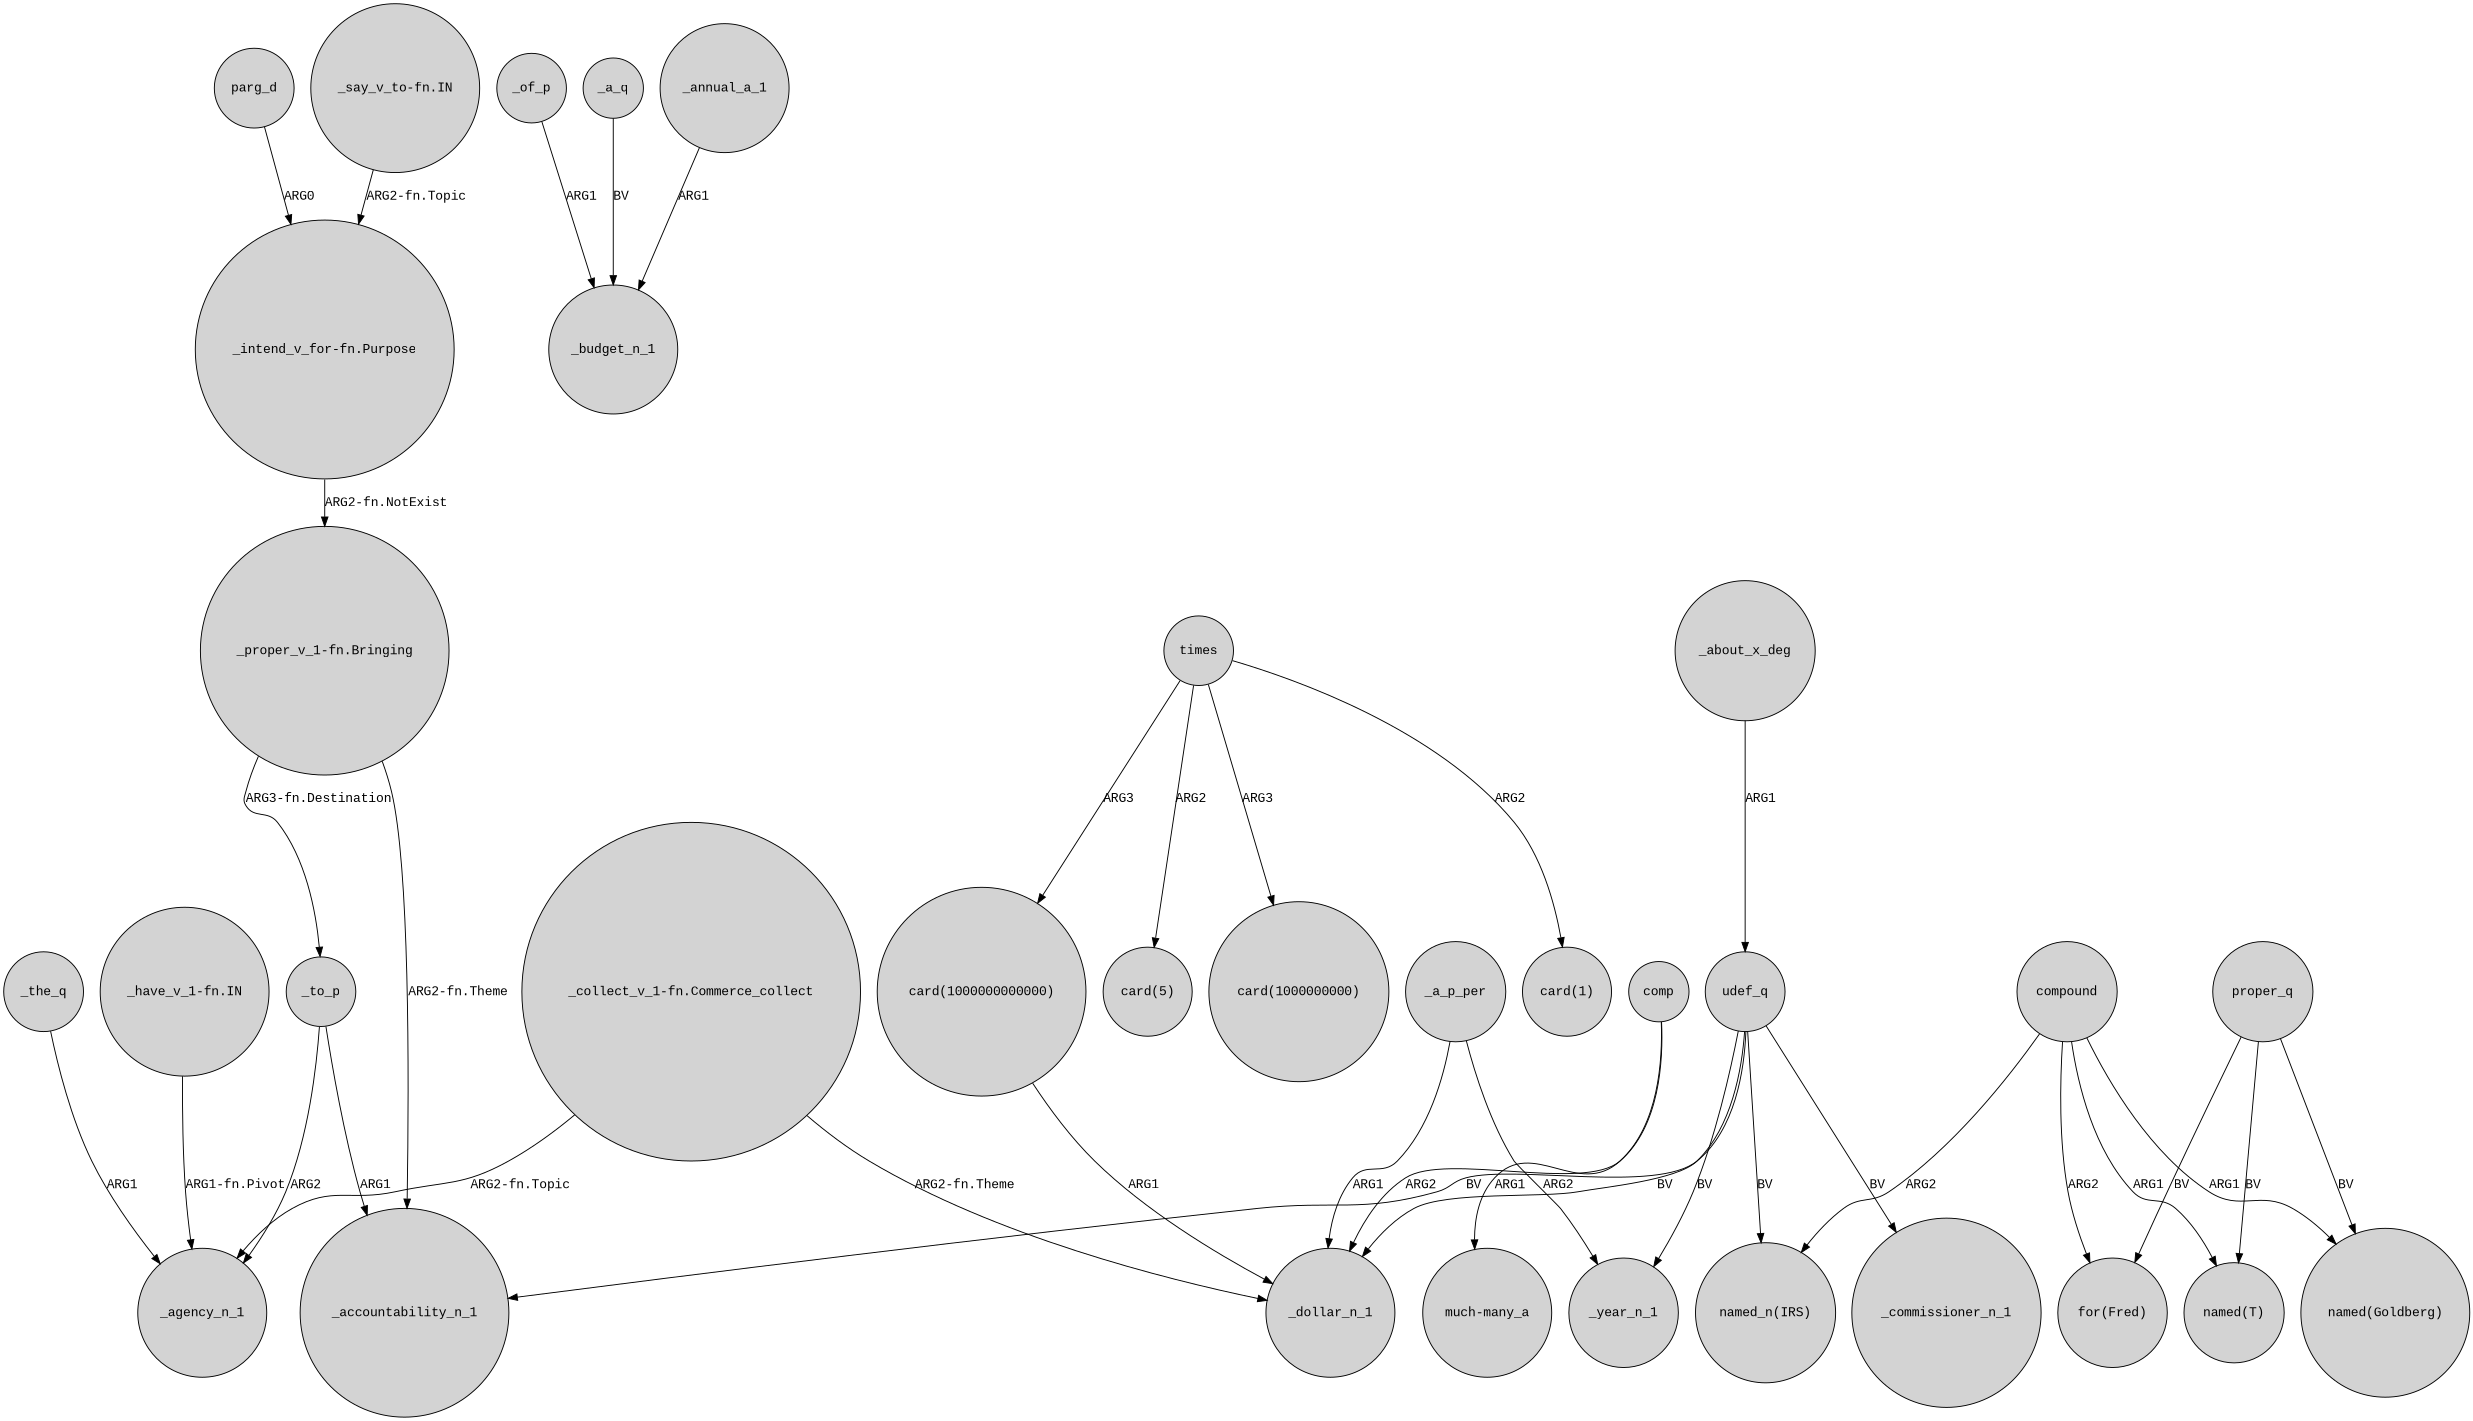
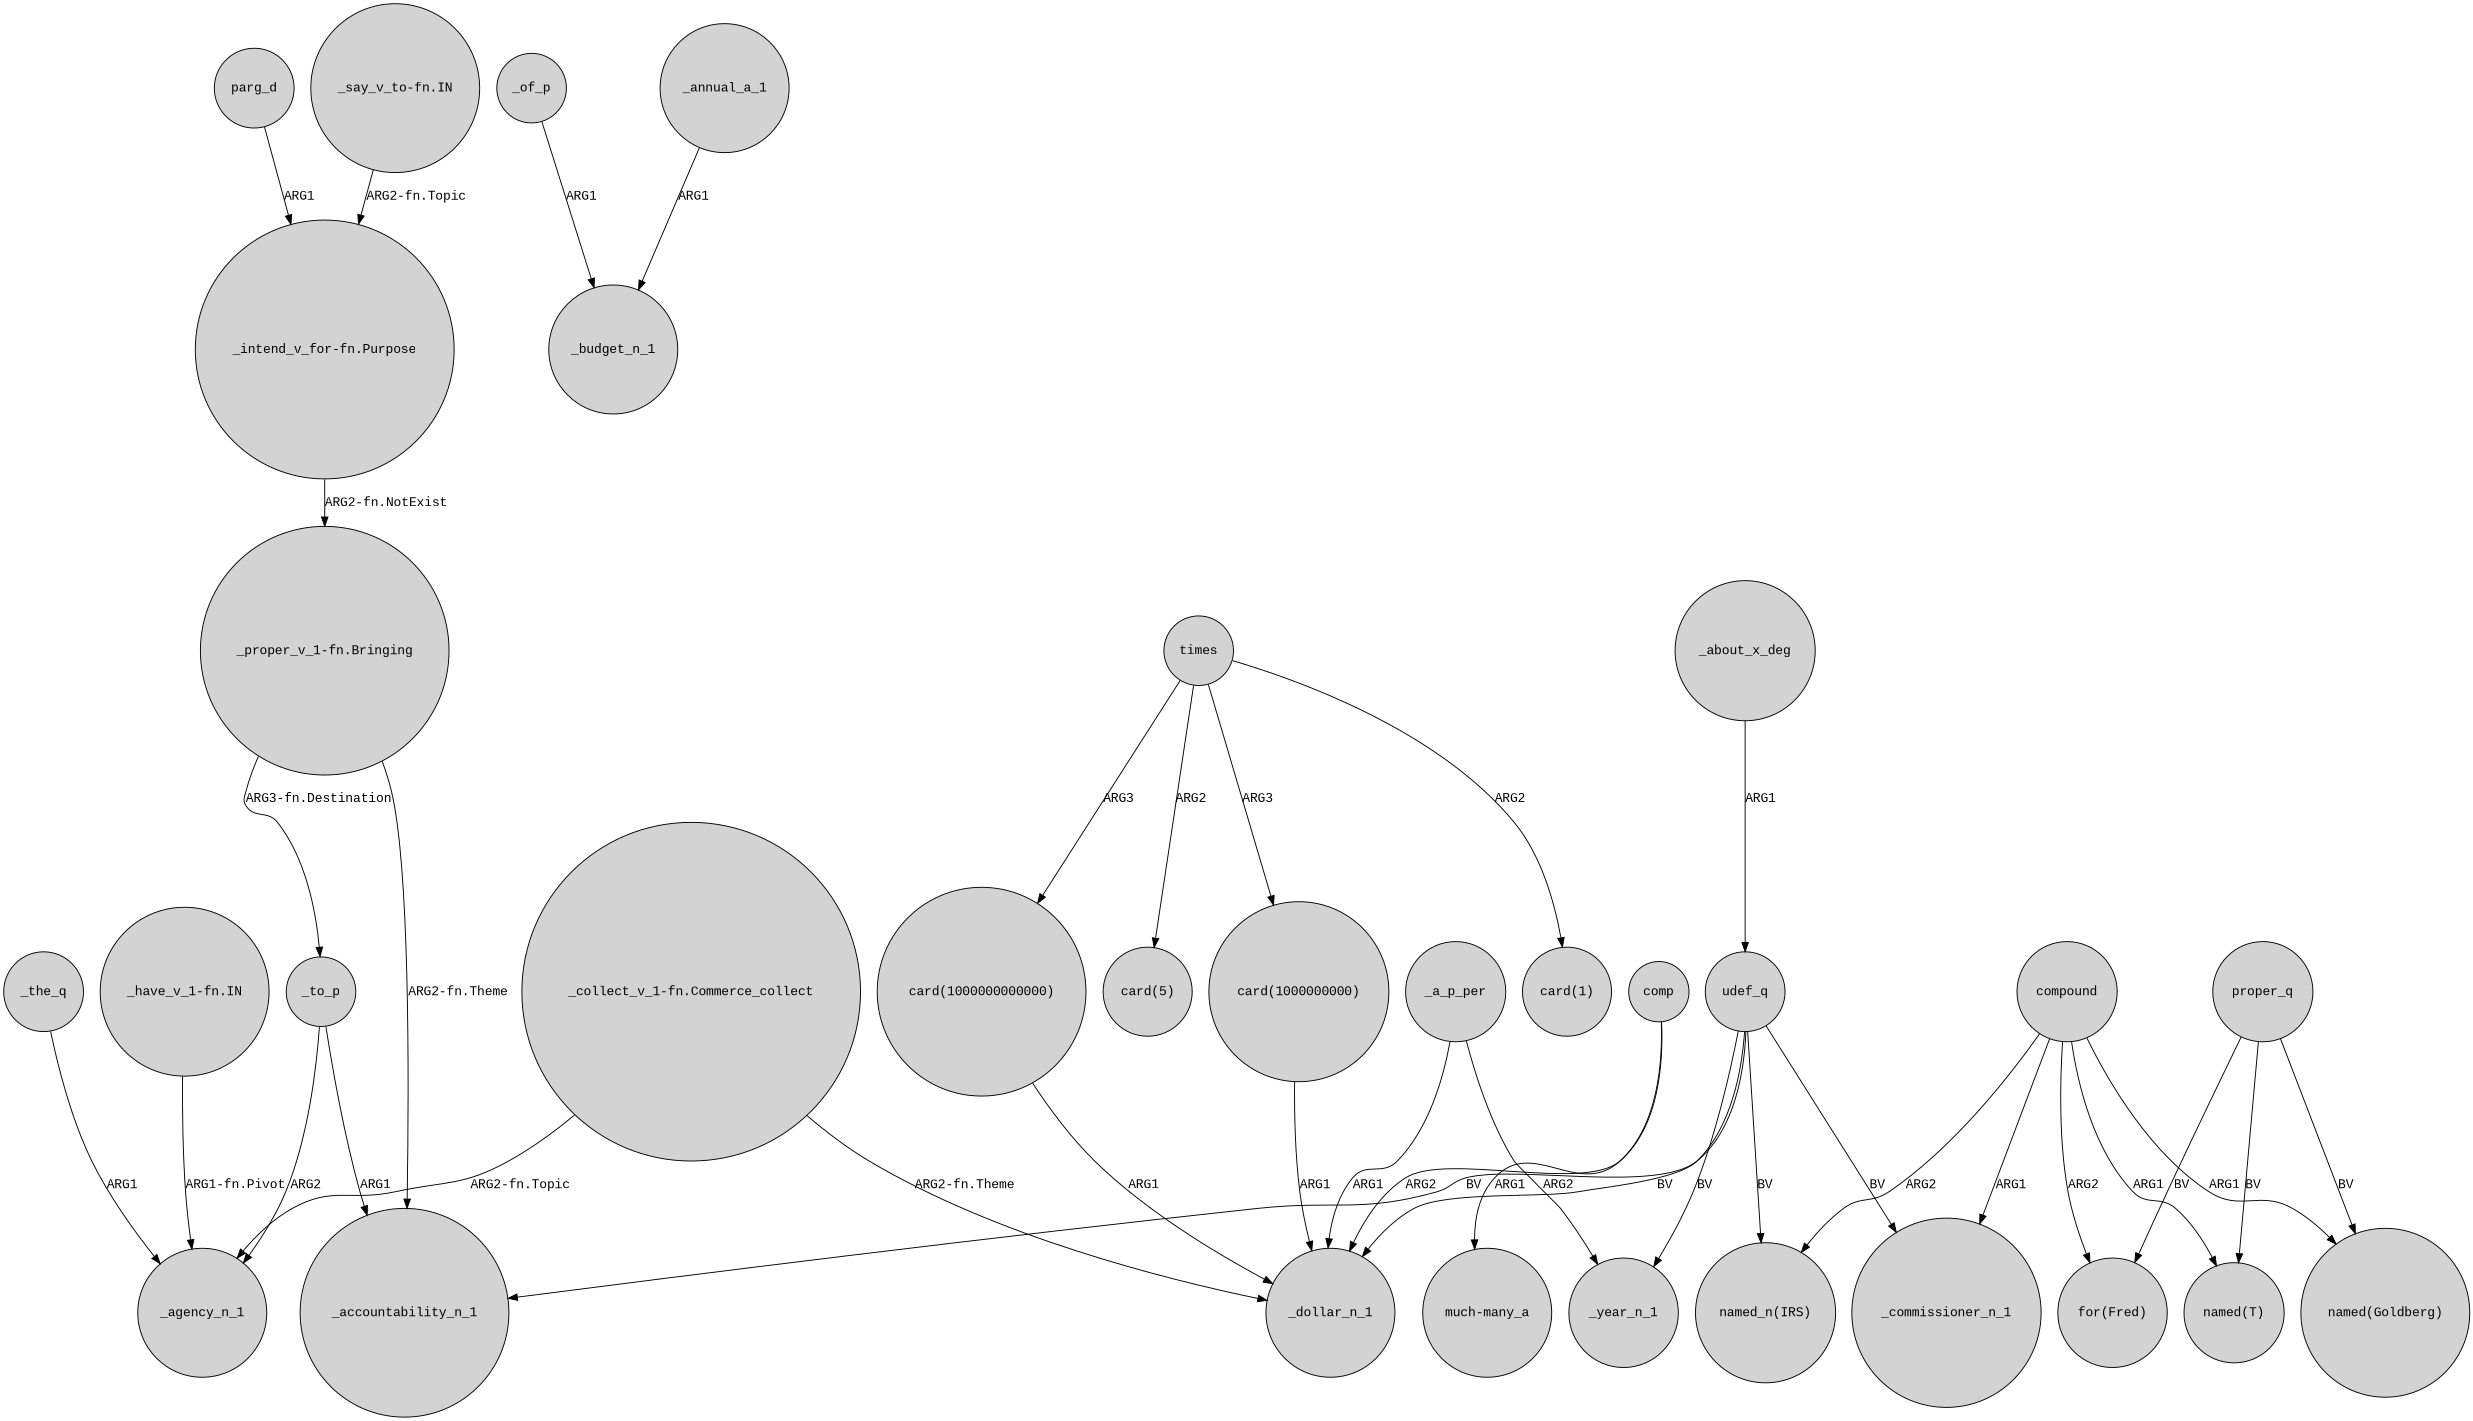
(613, 88) -> none
(300, 196) -> (300, 196)
none -> (2016, 1127)
none -> (1297, 1162)
